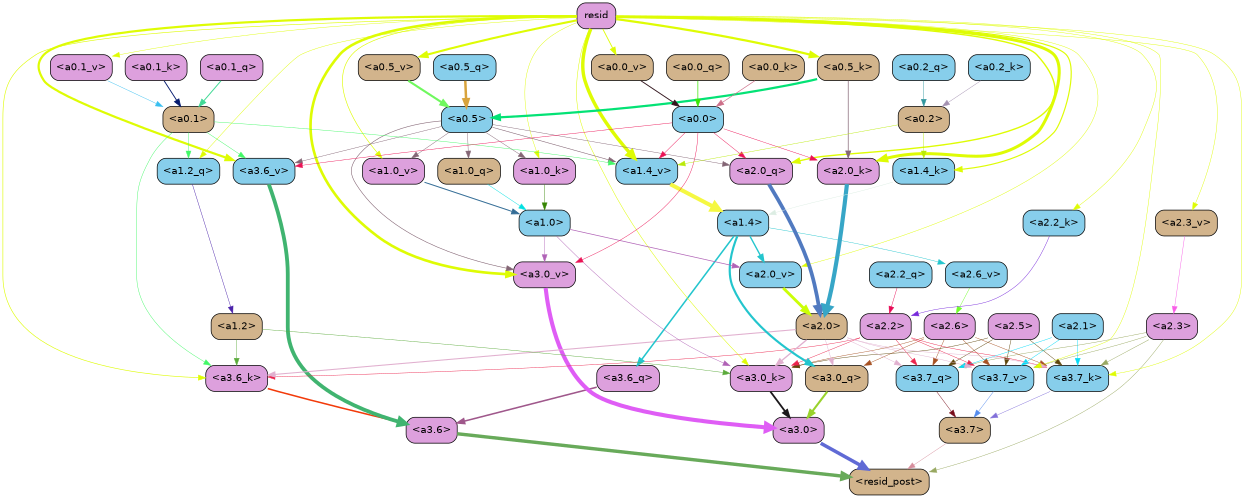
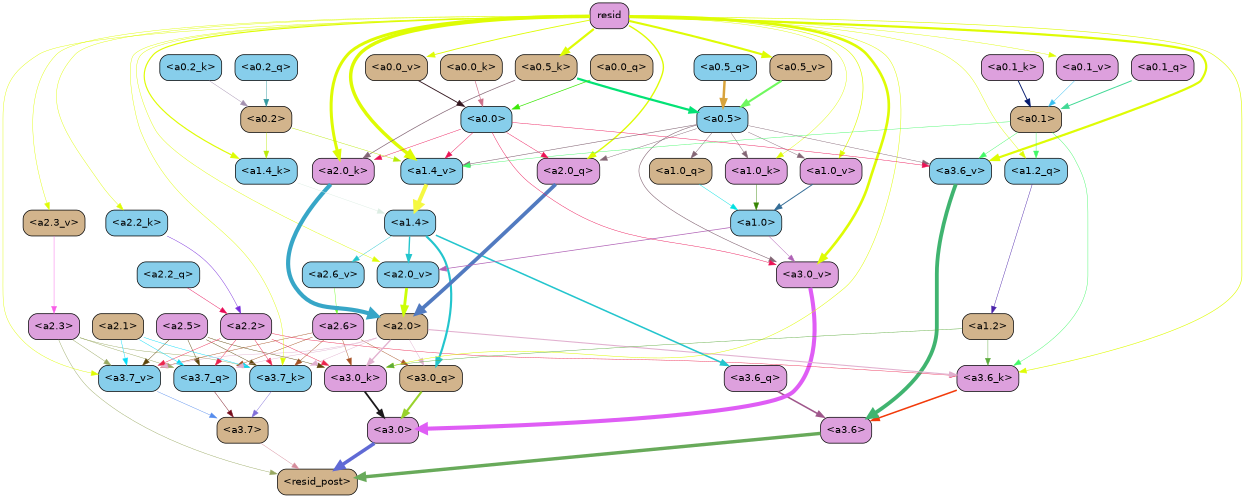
(634, 307) -> none
(1078, 327) -> (118, 327)
